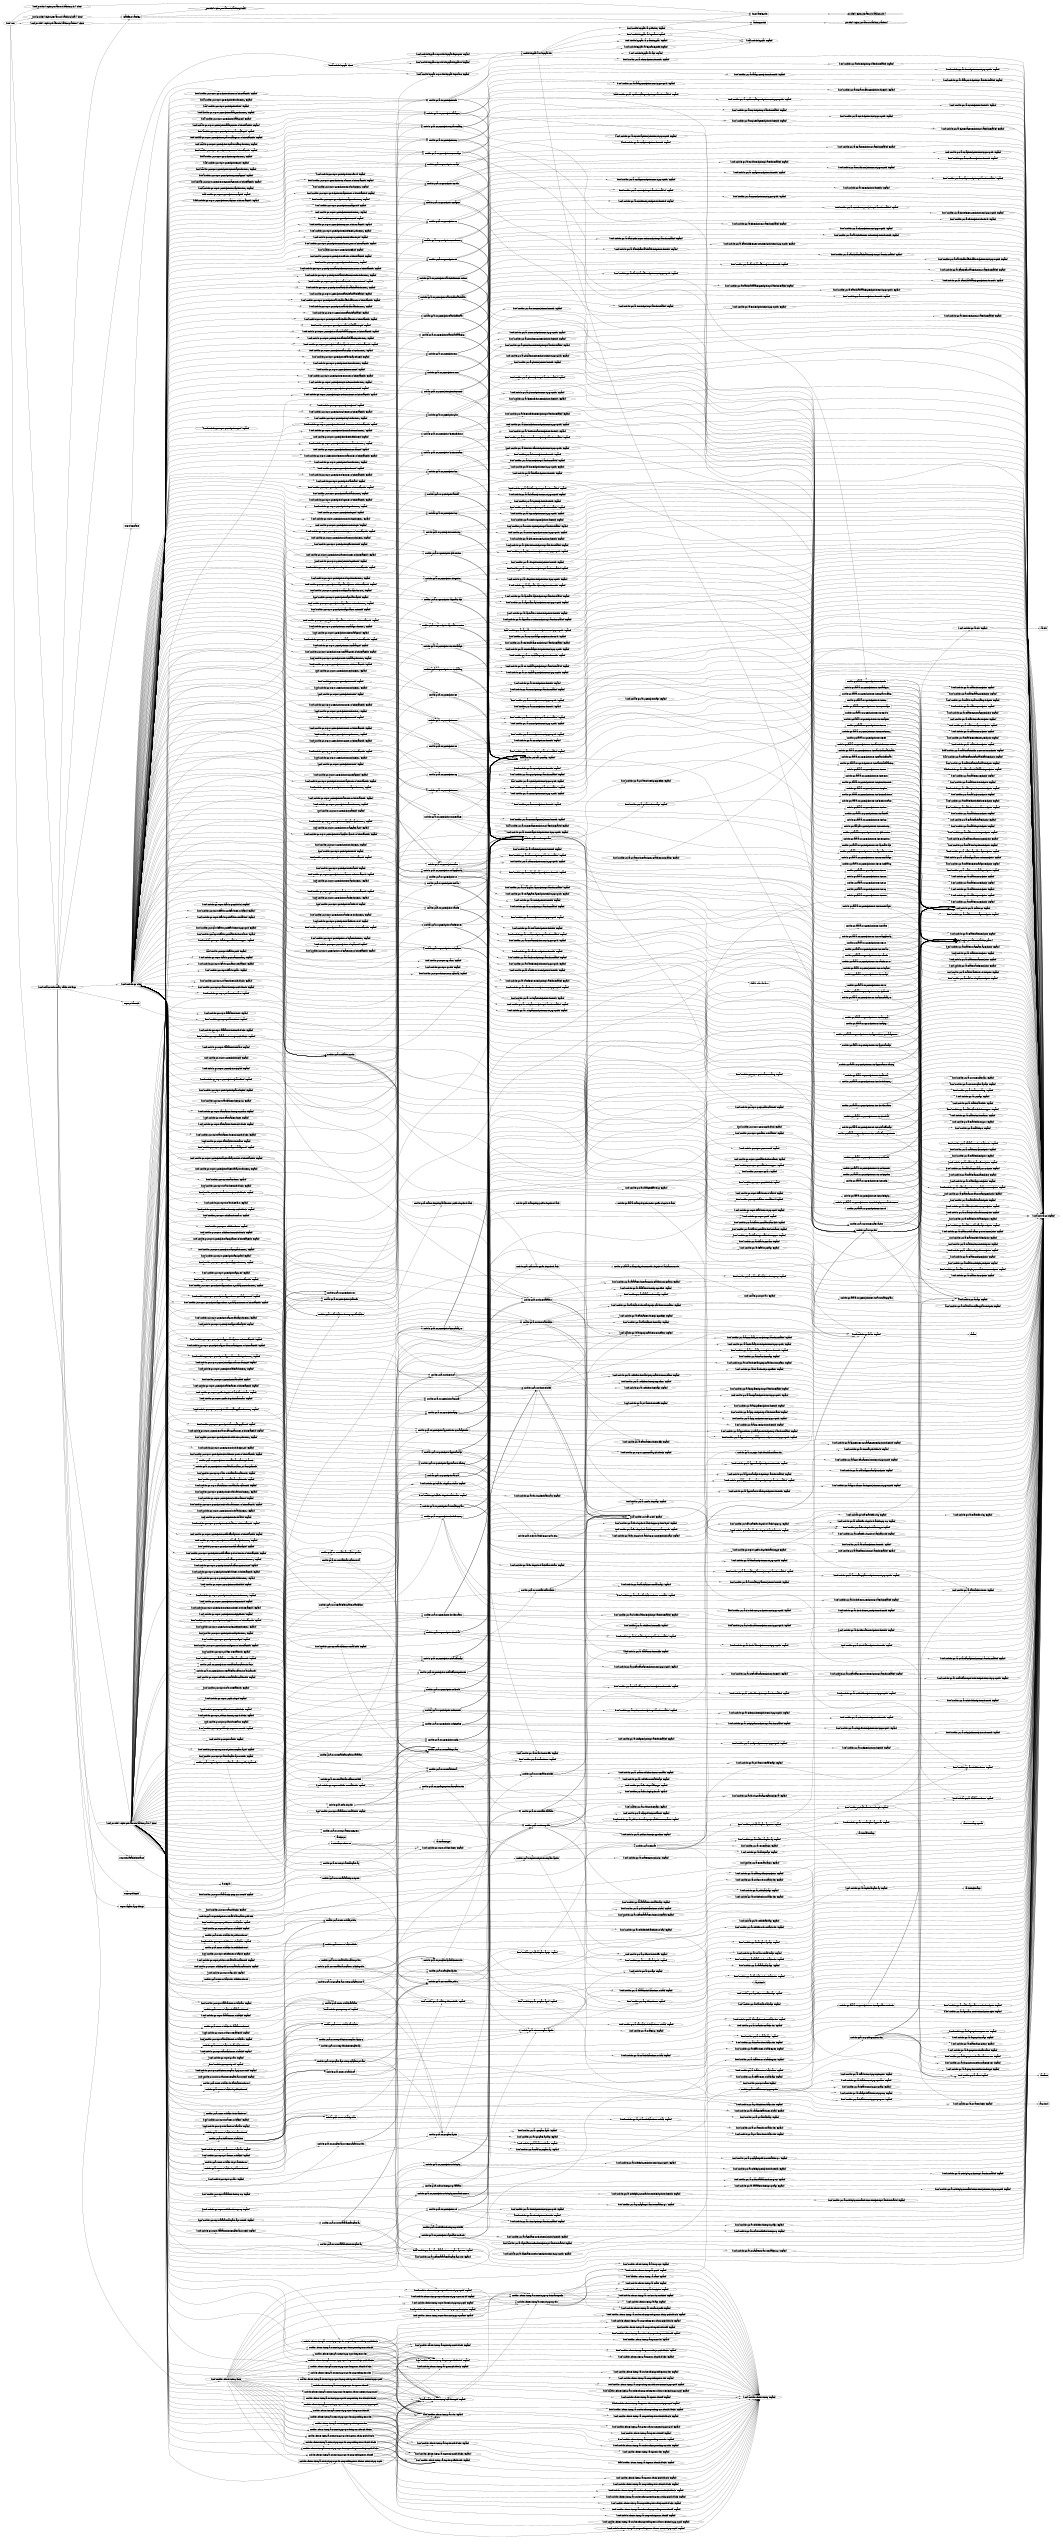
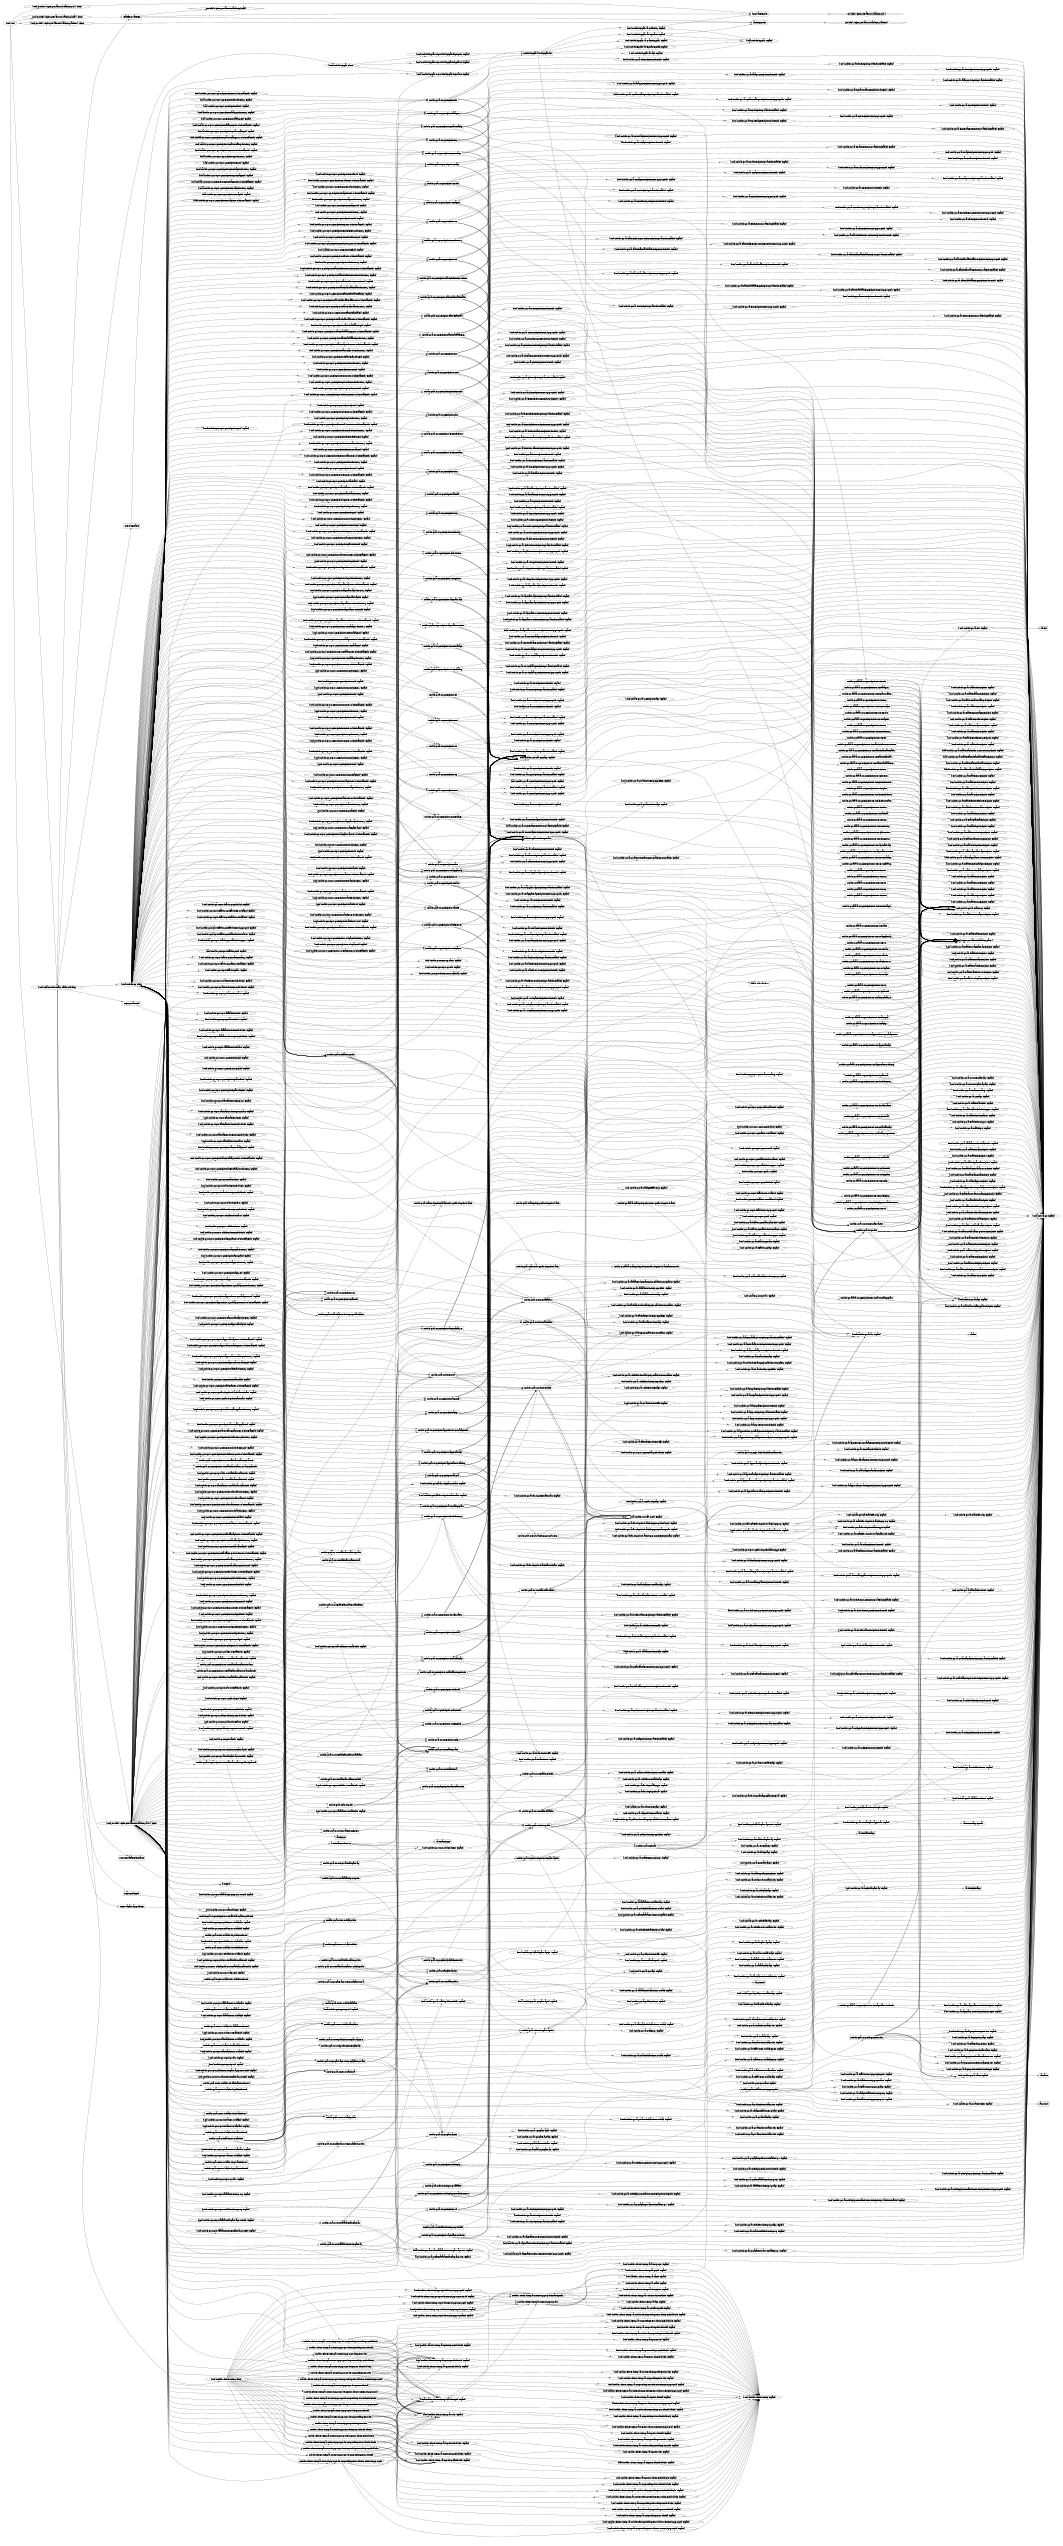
(443, 316) -> (443, 316)
(867, 826) -> (867, 826)
